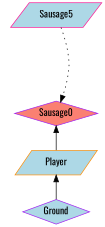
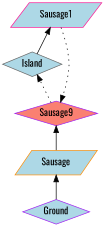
(56, 15) -> (56, 15)
none -> (32, 64)
(56, 113) -> (56, 113)
(56, 163) -> (56, 163)
